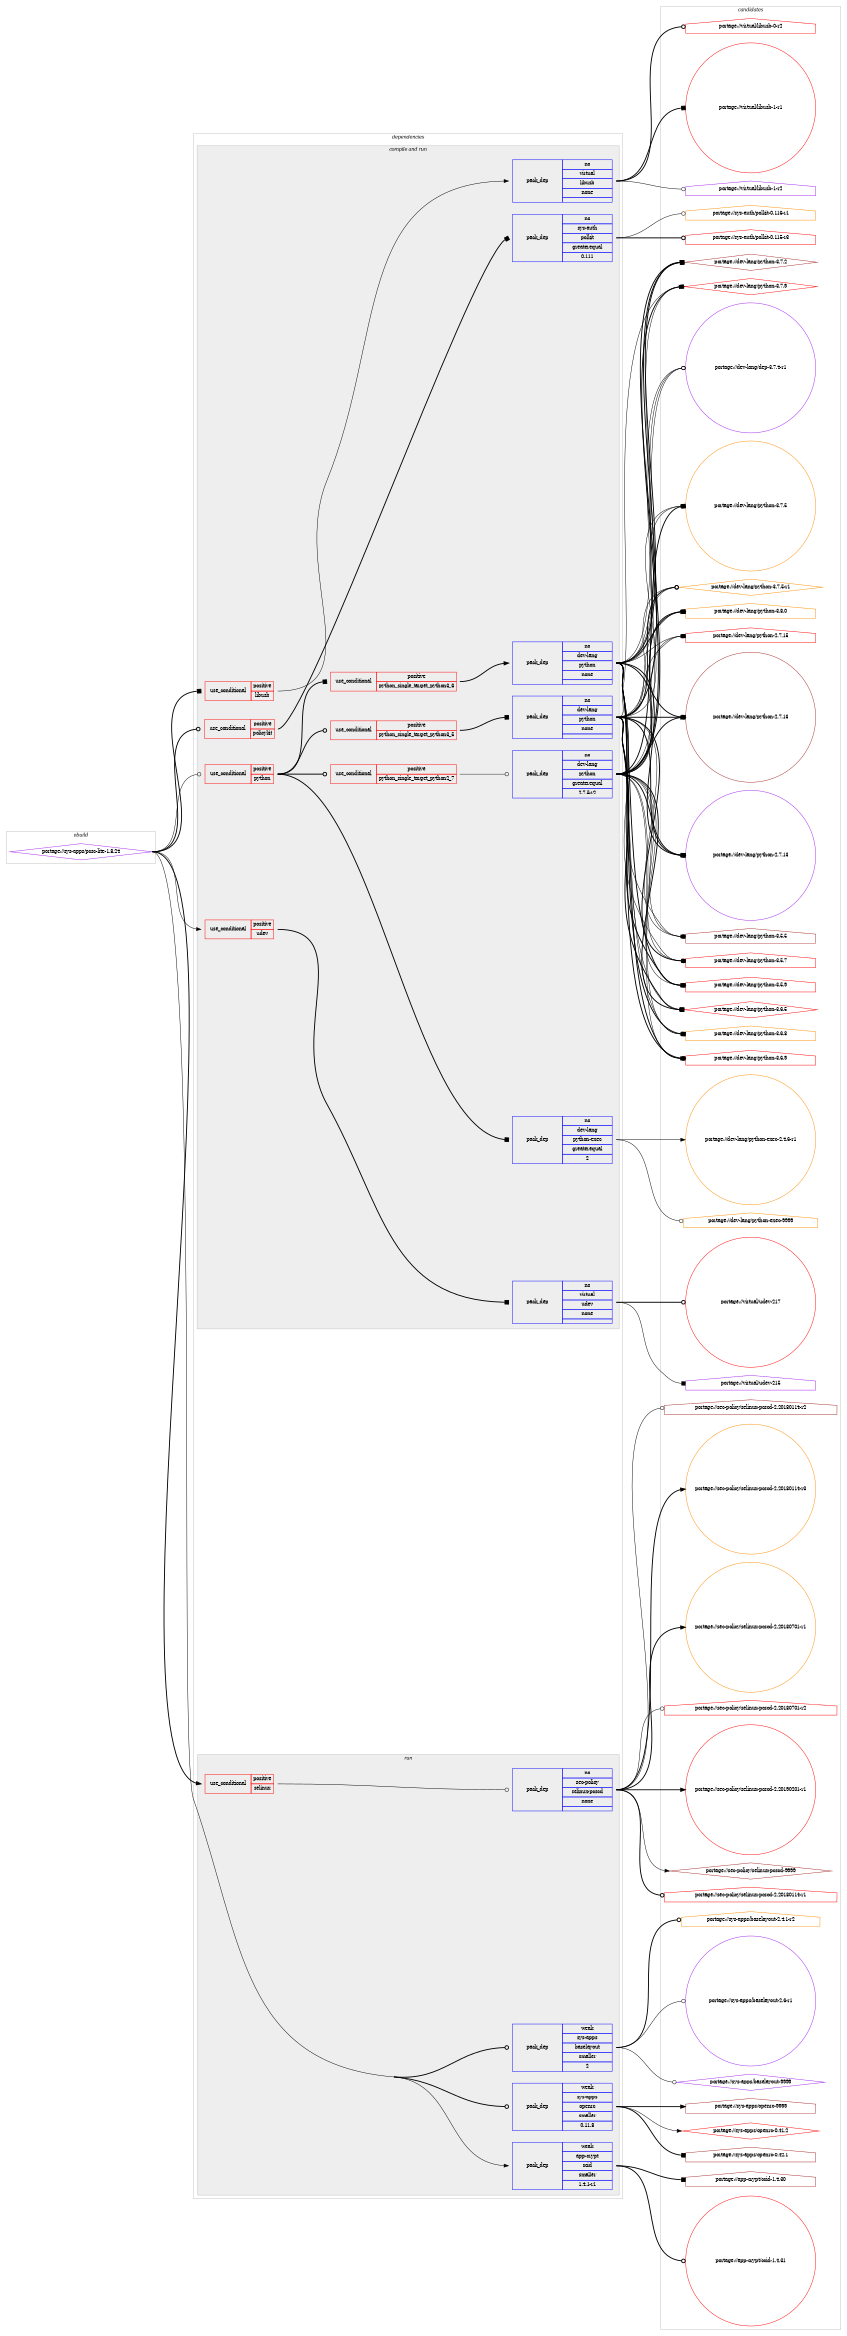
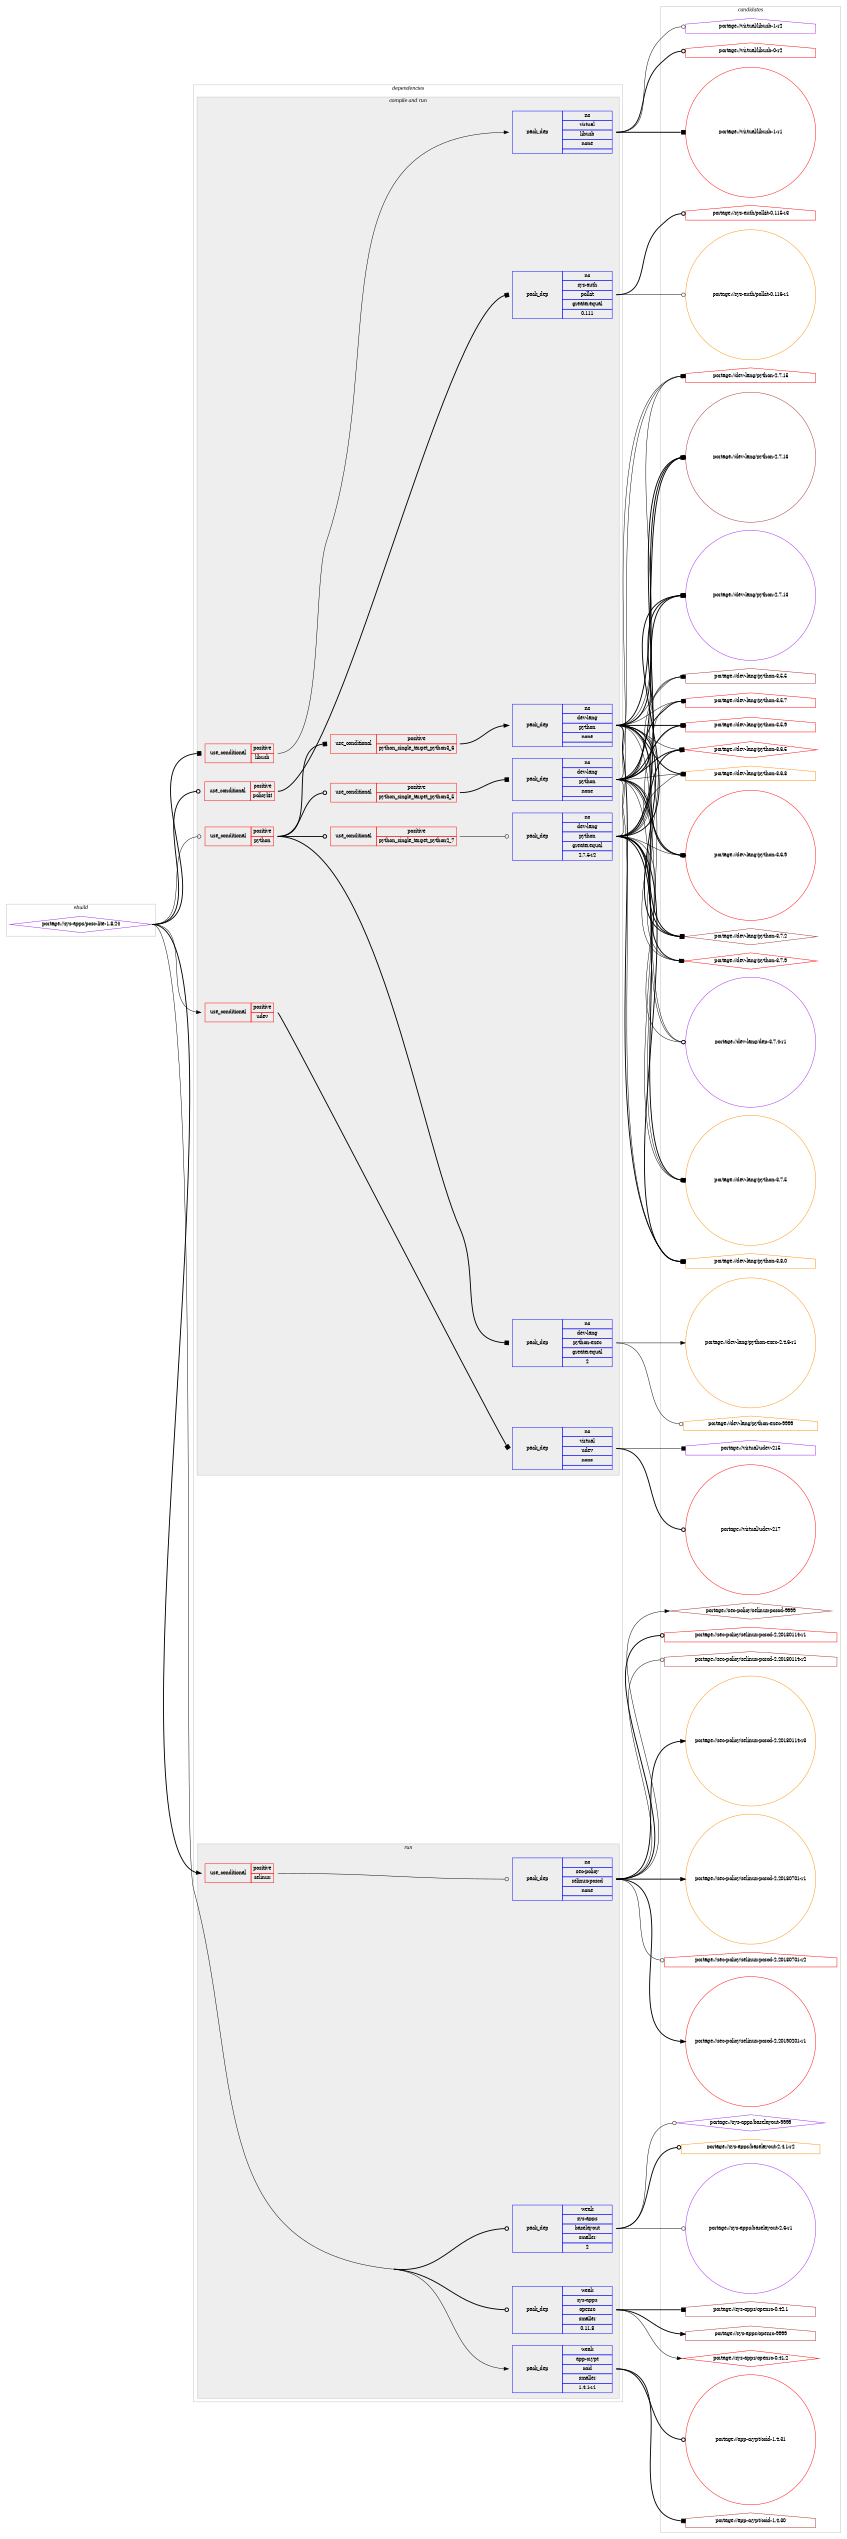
(751, 214) -> (751, 295)
(751, 587) -> none
(751, 1059) -> (751, 855)
